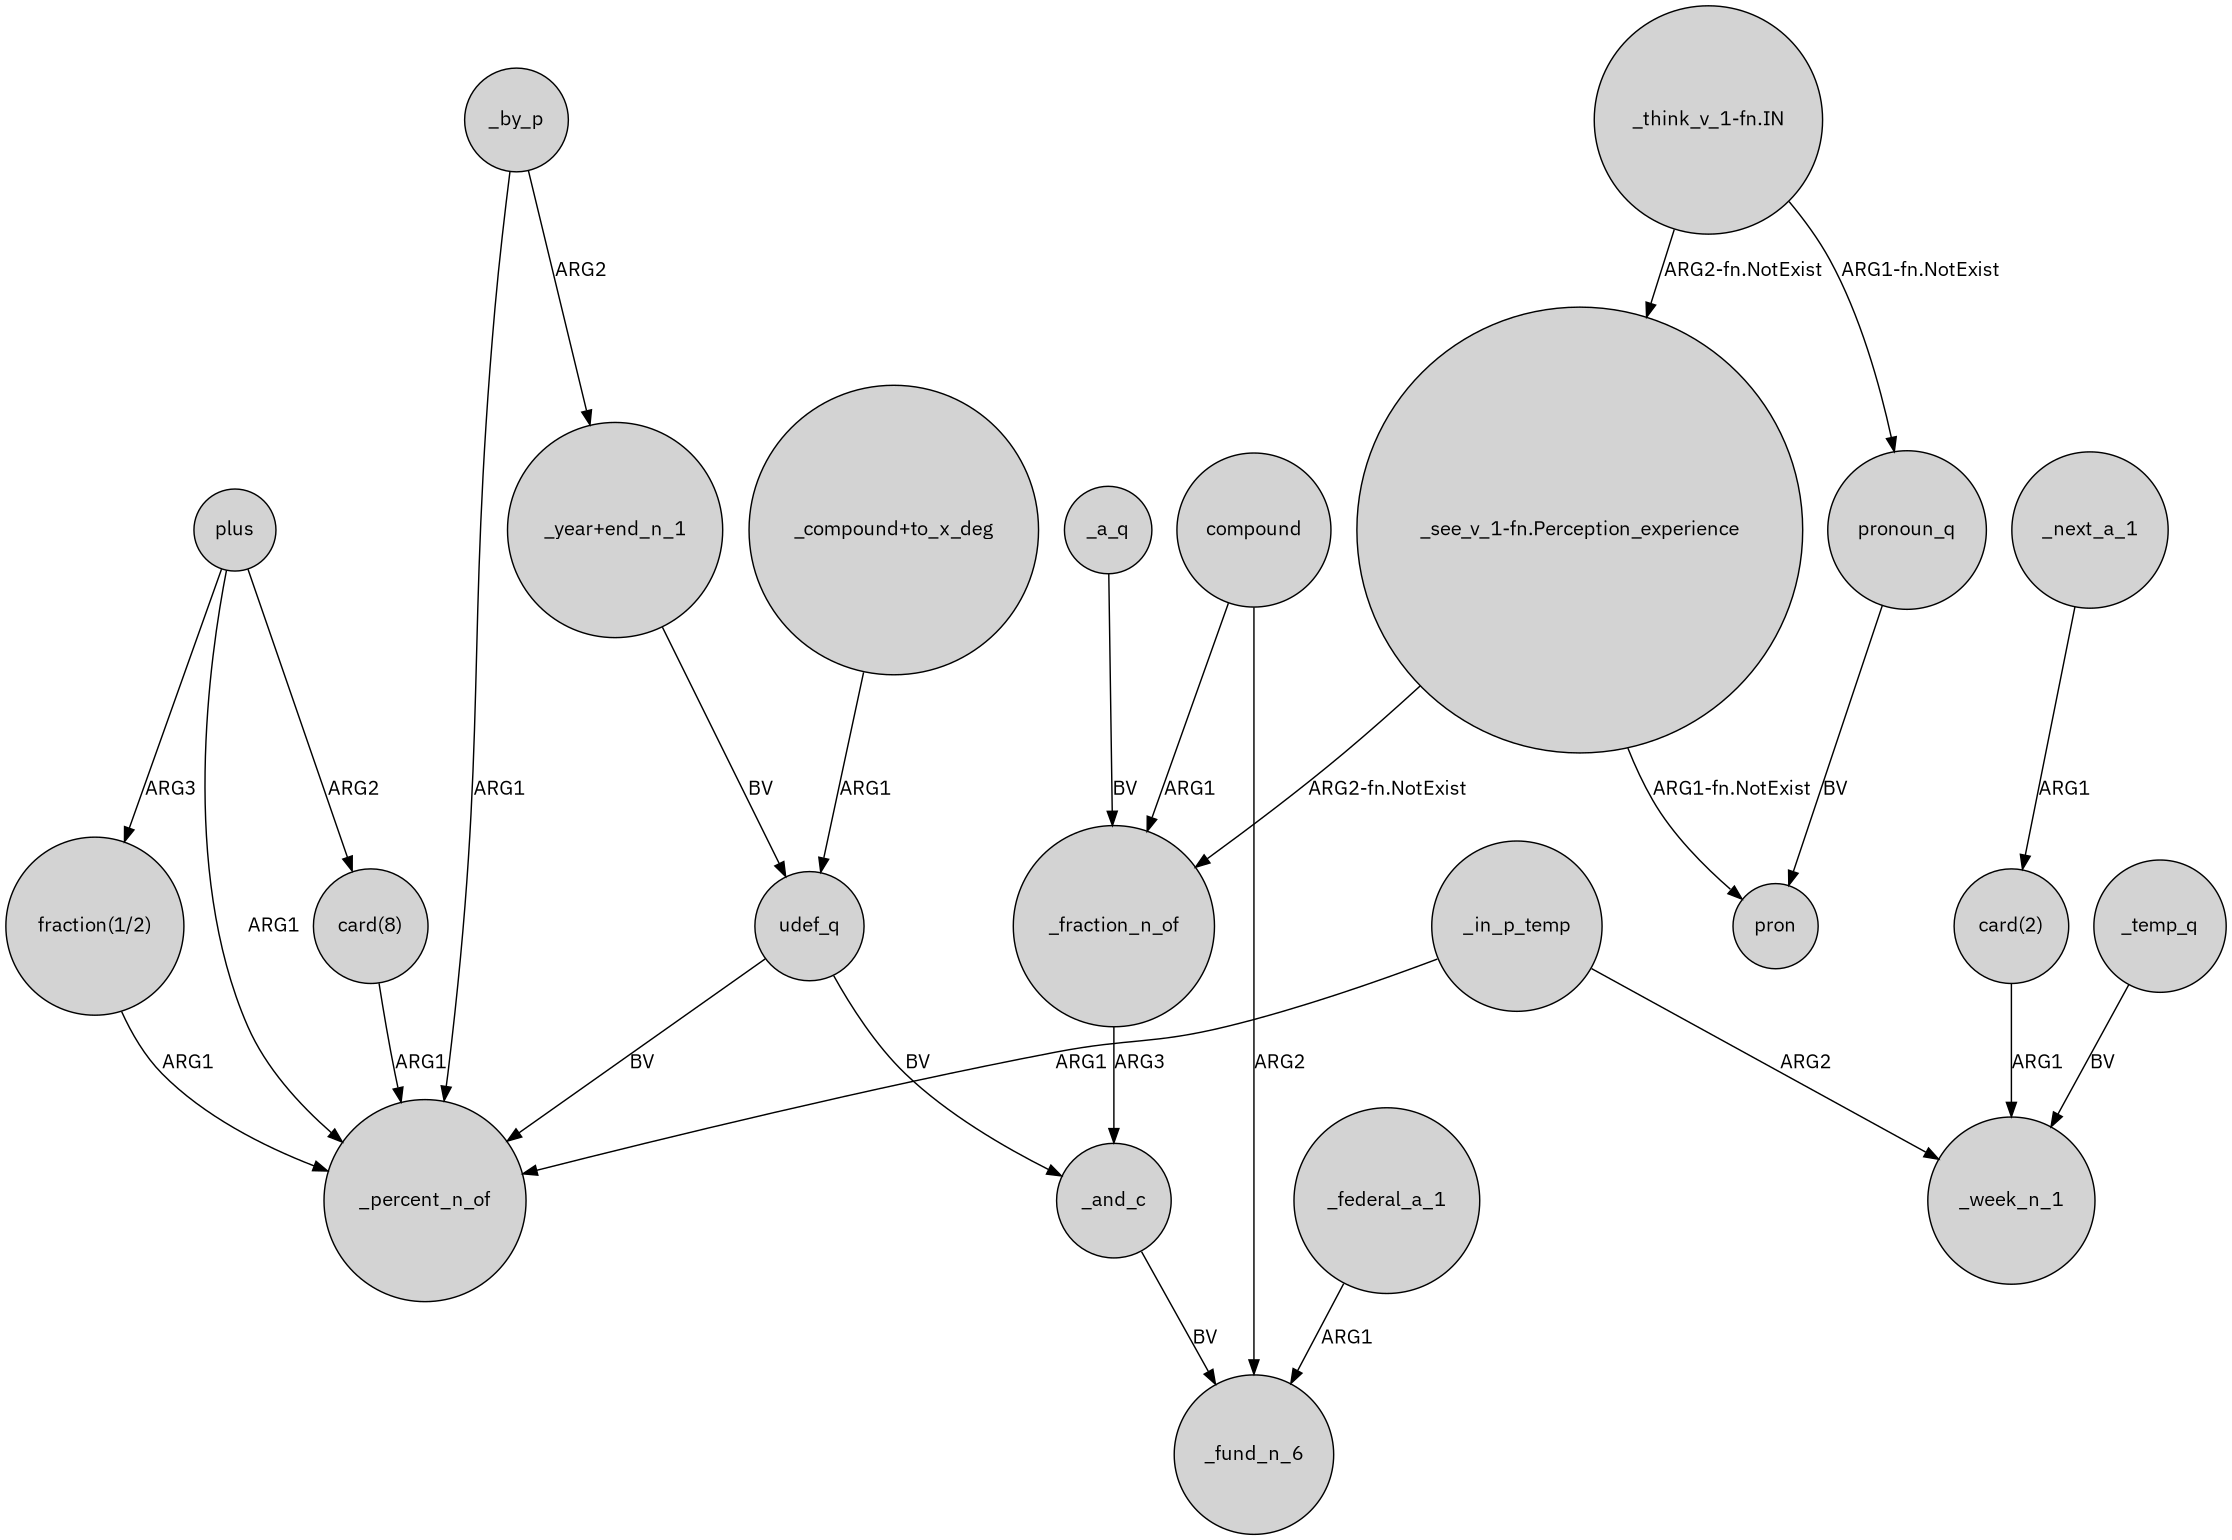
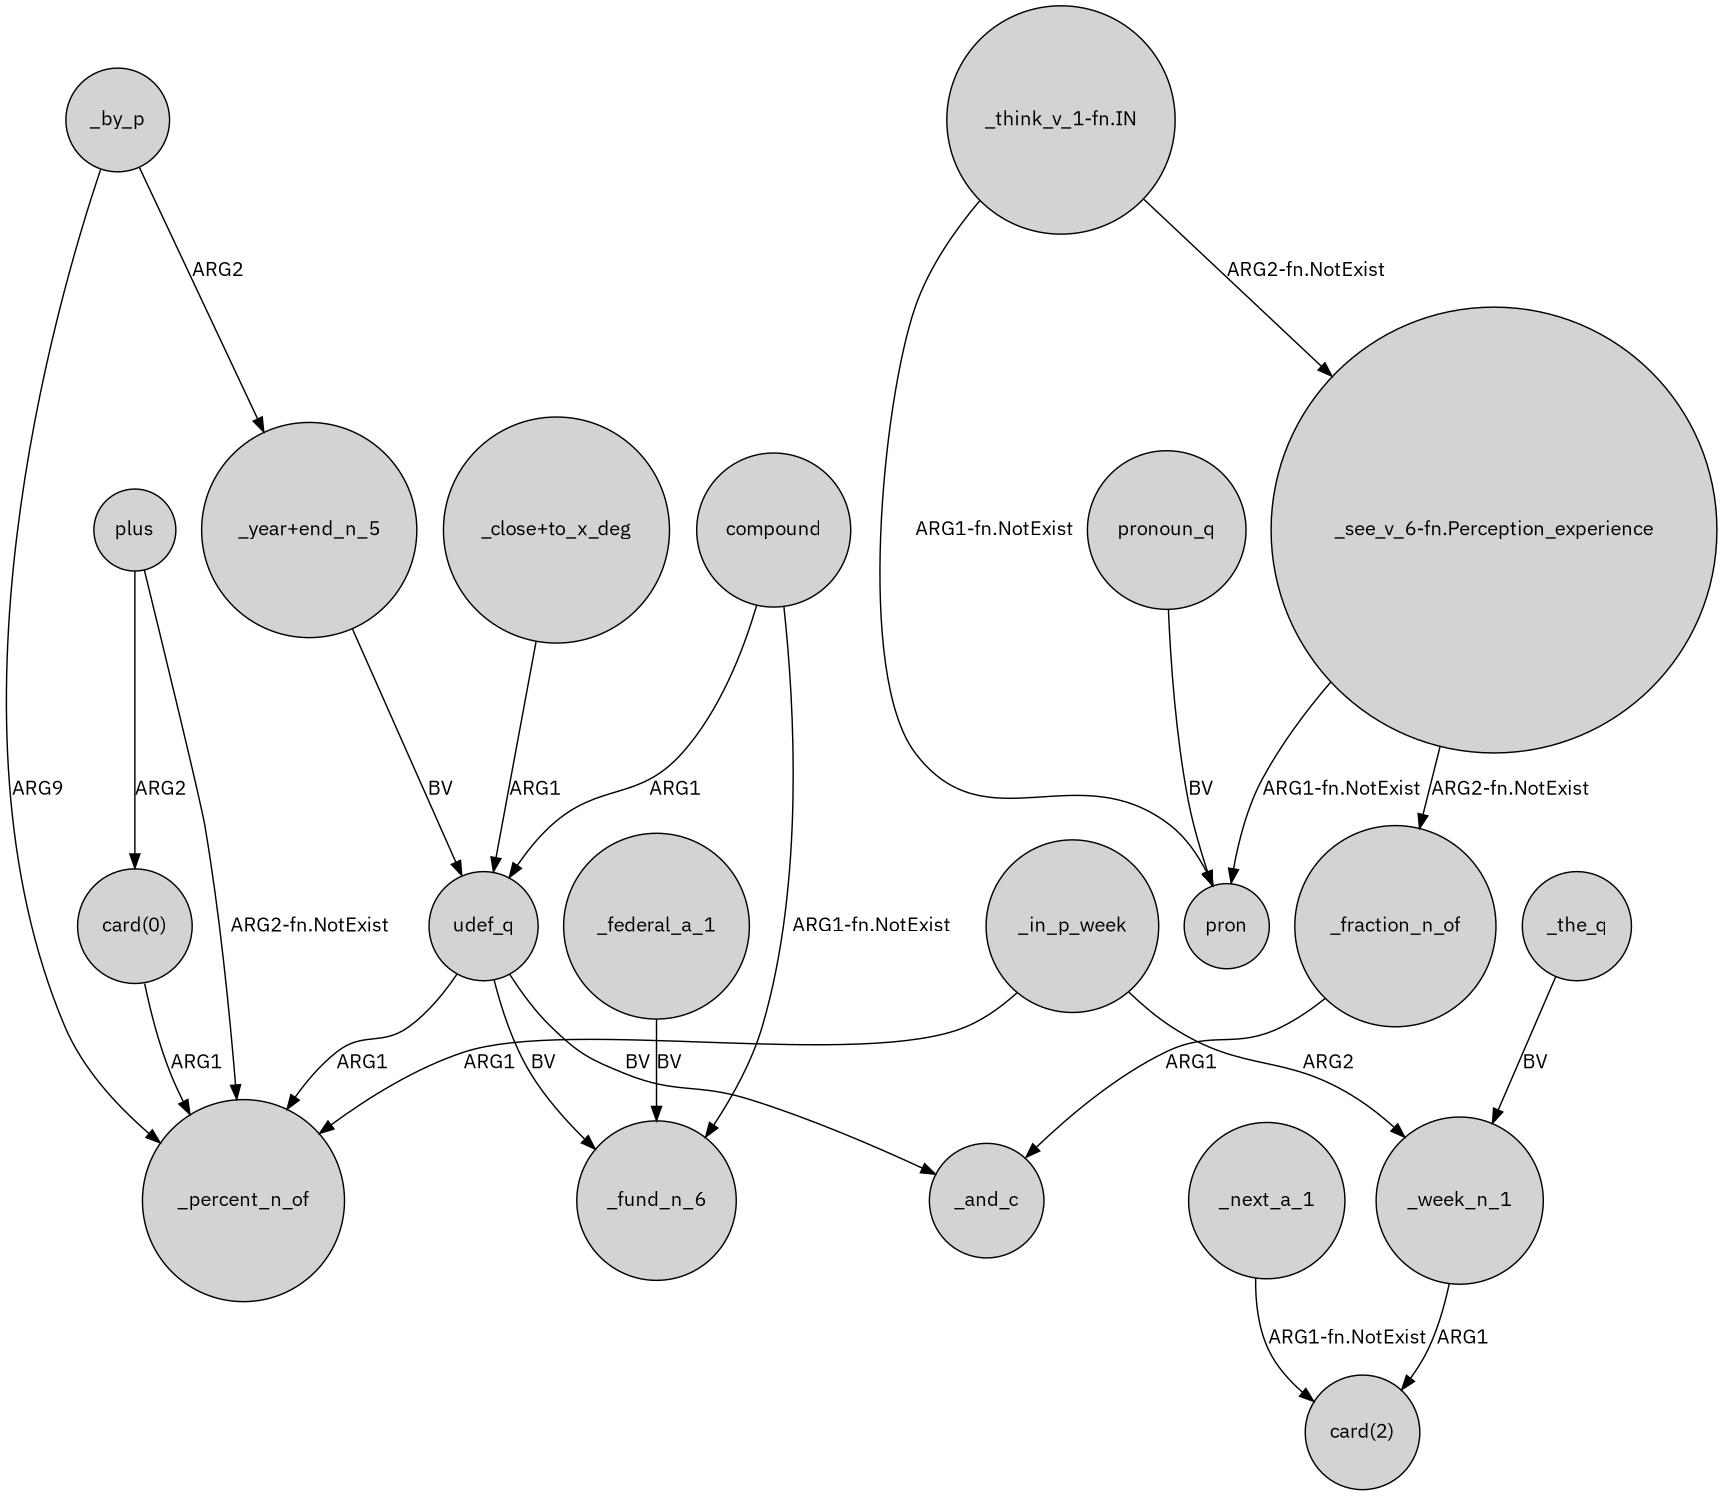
(1854, 313) -> (883, 636)
(615, 530) -> (309, 530)
(894, 530) -> (556, 530)
(1108, 530) -> none
(1580, 530) -> (1494, 530)
(1190, 710) -> (669, 766)
(500, 789) -> (38, 789)
(2065, 789) -> (1348, 1338)
(95, 926) -> none
(274, 926) -> (311, 926)
(371, 926) -> (135, 926)
(1517, 926) -> (1072, 926)
(2160, 926) -> (1577, 926)
(2011, 1043) -> (1435, 1333)
(642, 1063) -> (363, 1063)
(1140, 1063) -> (1192, 1063)
(1280, 1063) -> (872, 926)
(1175, 1312) -> (527, 1067)
(1348, 1338) -> (669, 1063)
